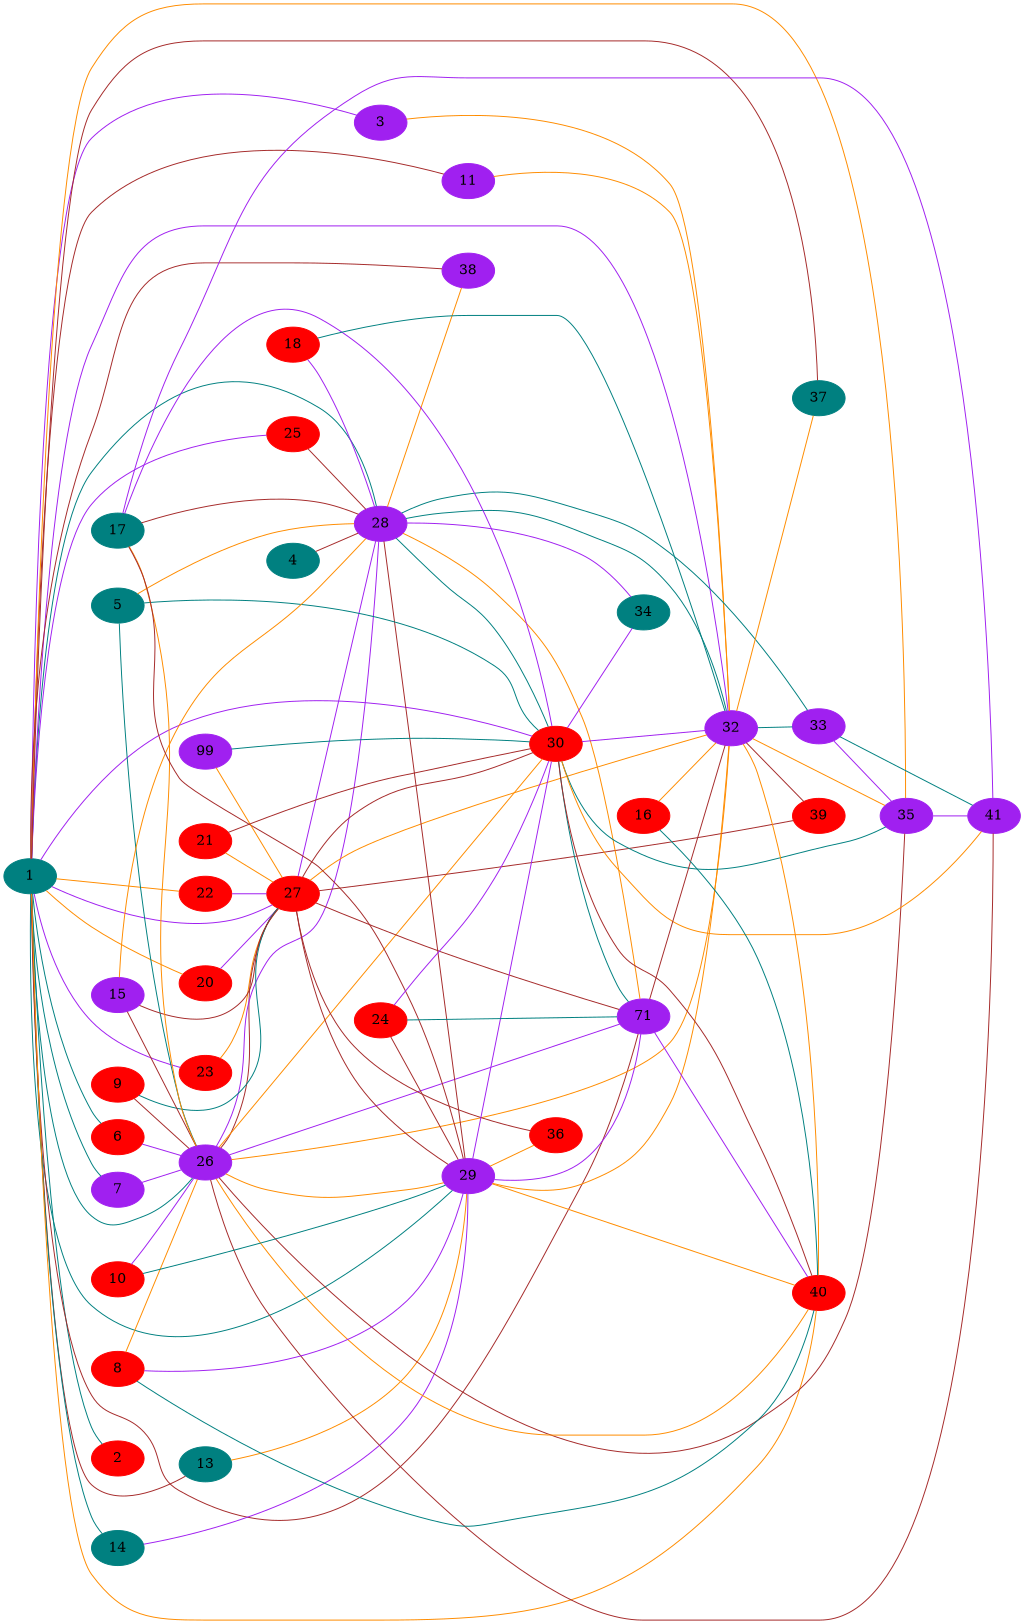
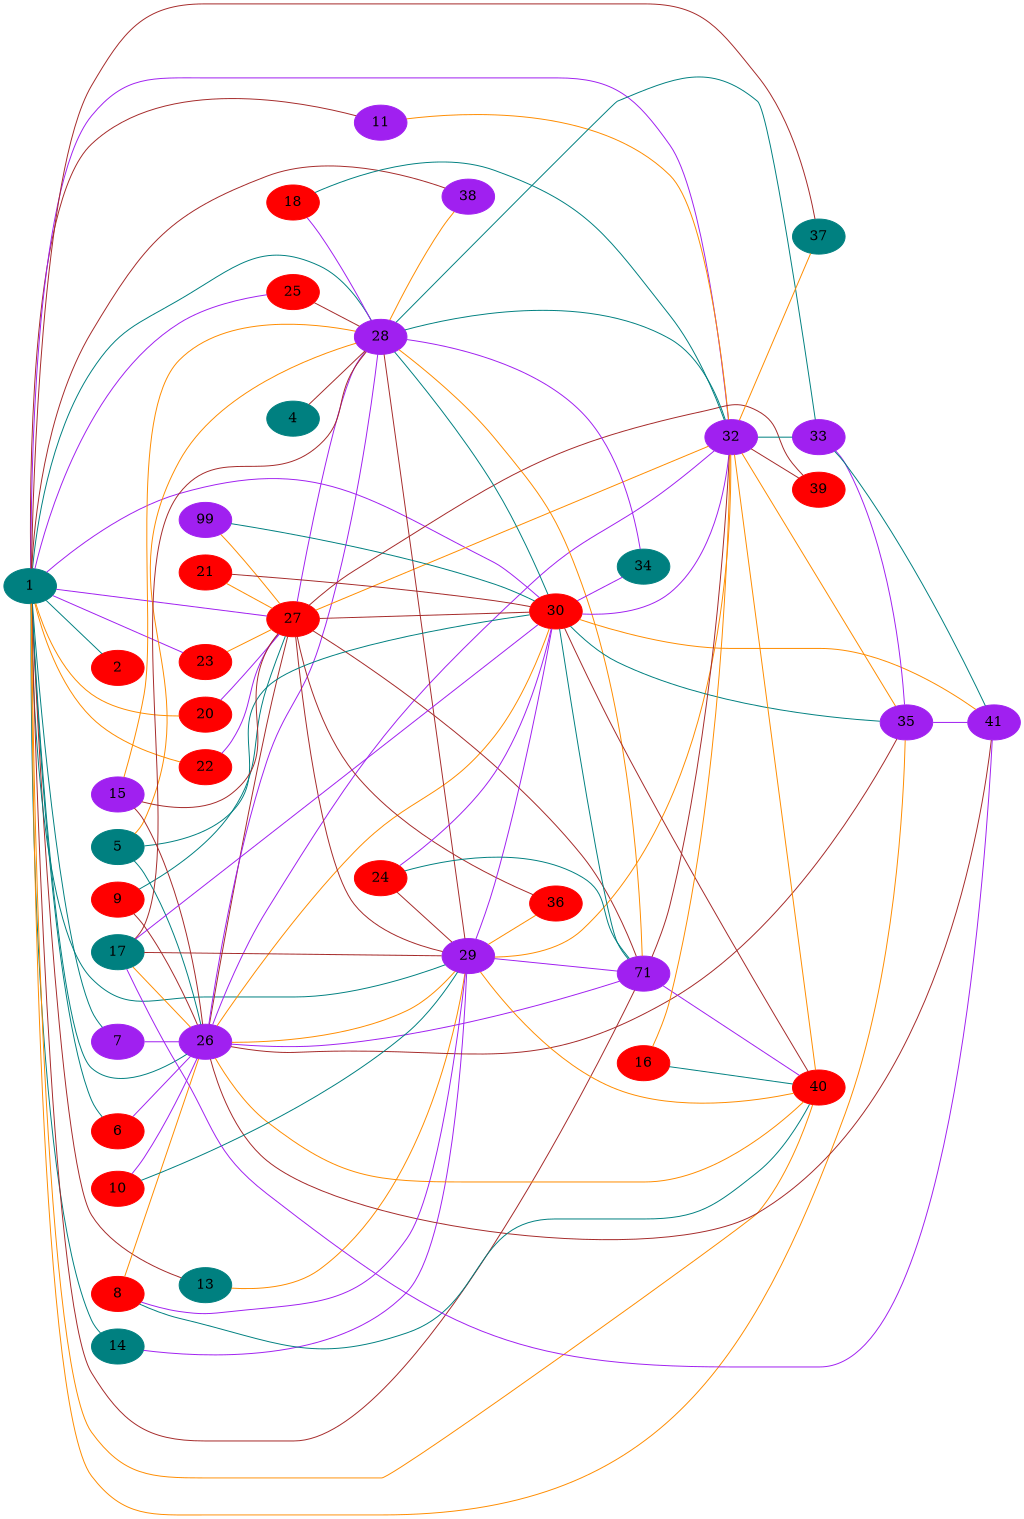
(381, 123) -> none
(604, 1081) -> (404, 712)
